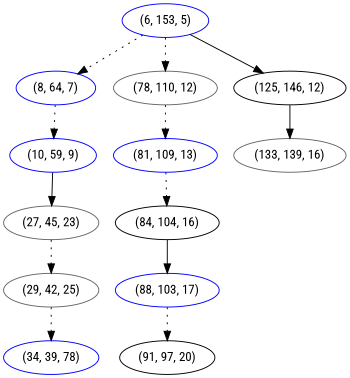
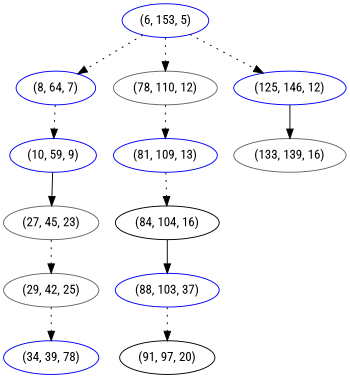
(222, 51) -> (222, 51)
(290, 88) -> (290, 88)
(167, 290) -> (167, 290)
